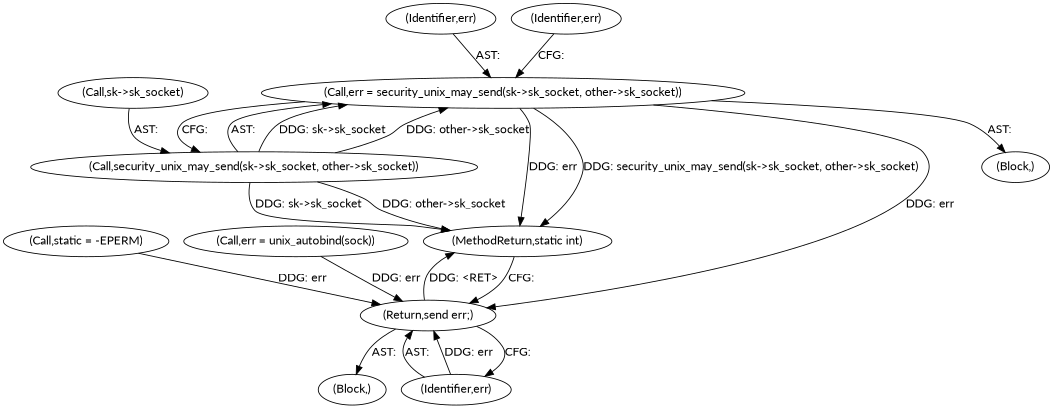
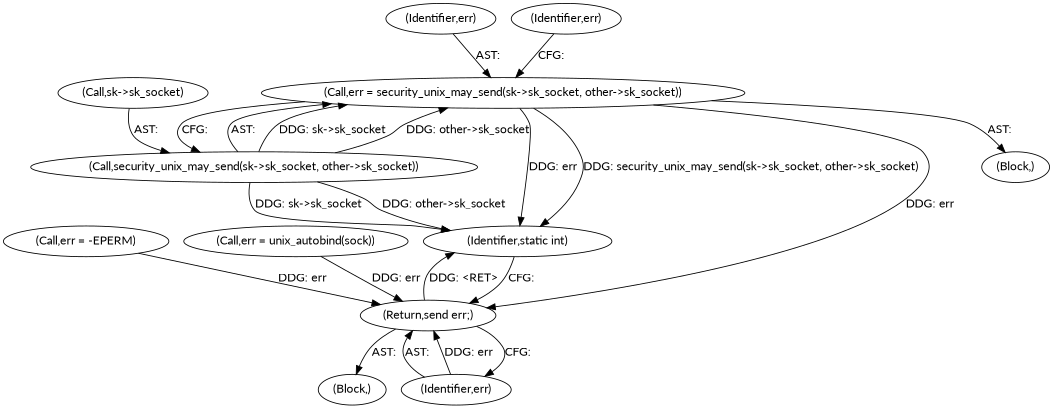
(86, 241) -> (86, 241)
(518, 241) -> (518, 241)
